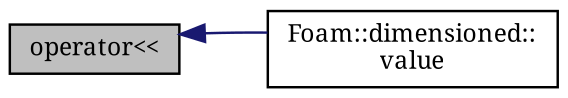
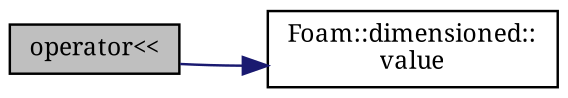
(236, 33) -> (211, 65)
